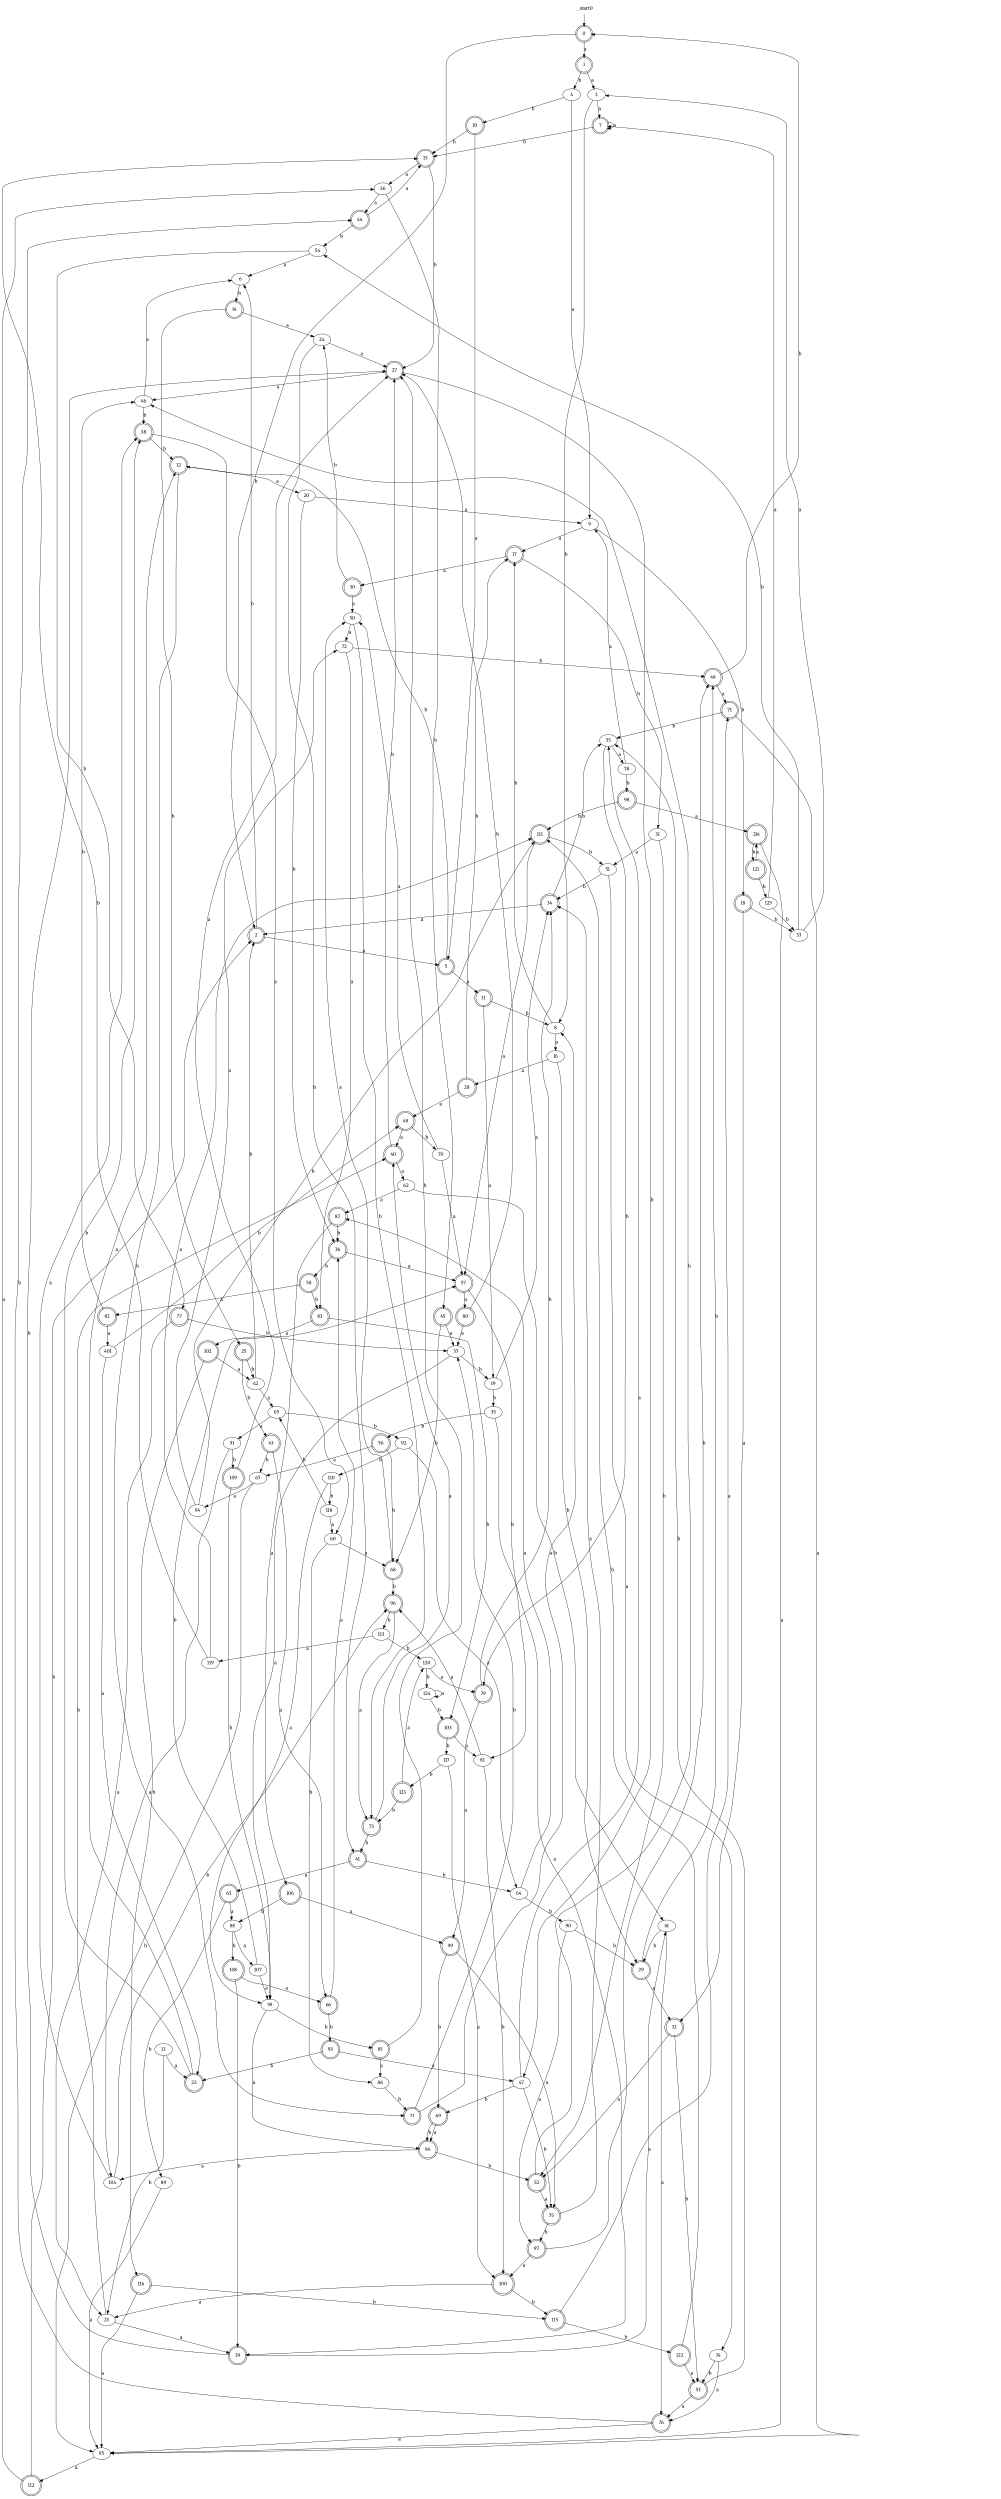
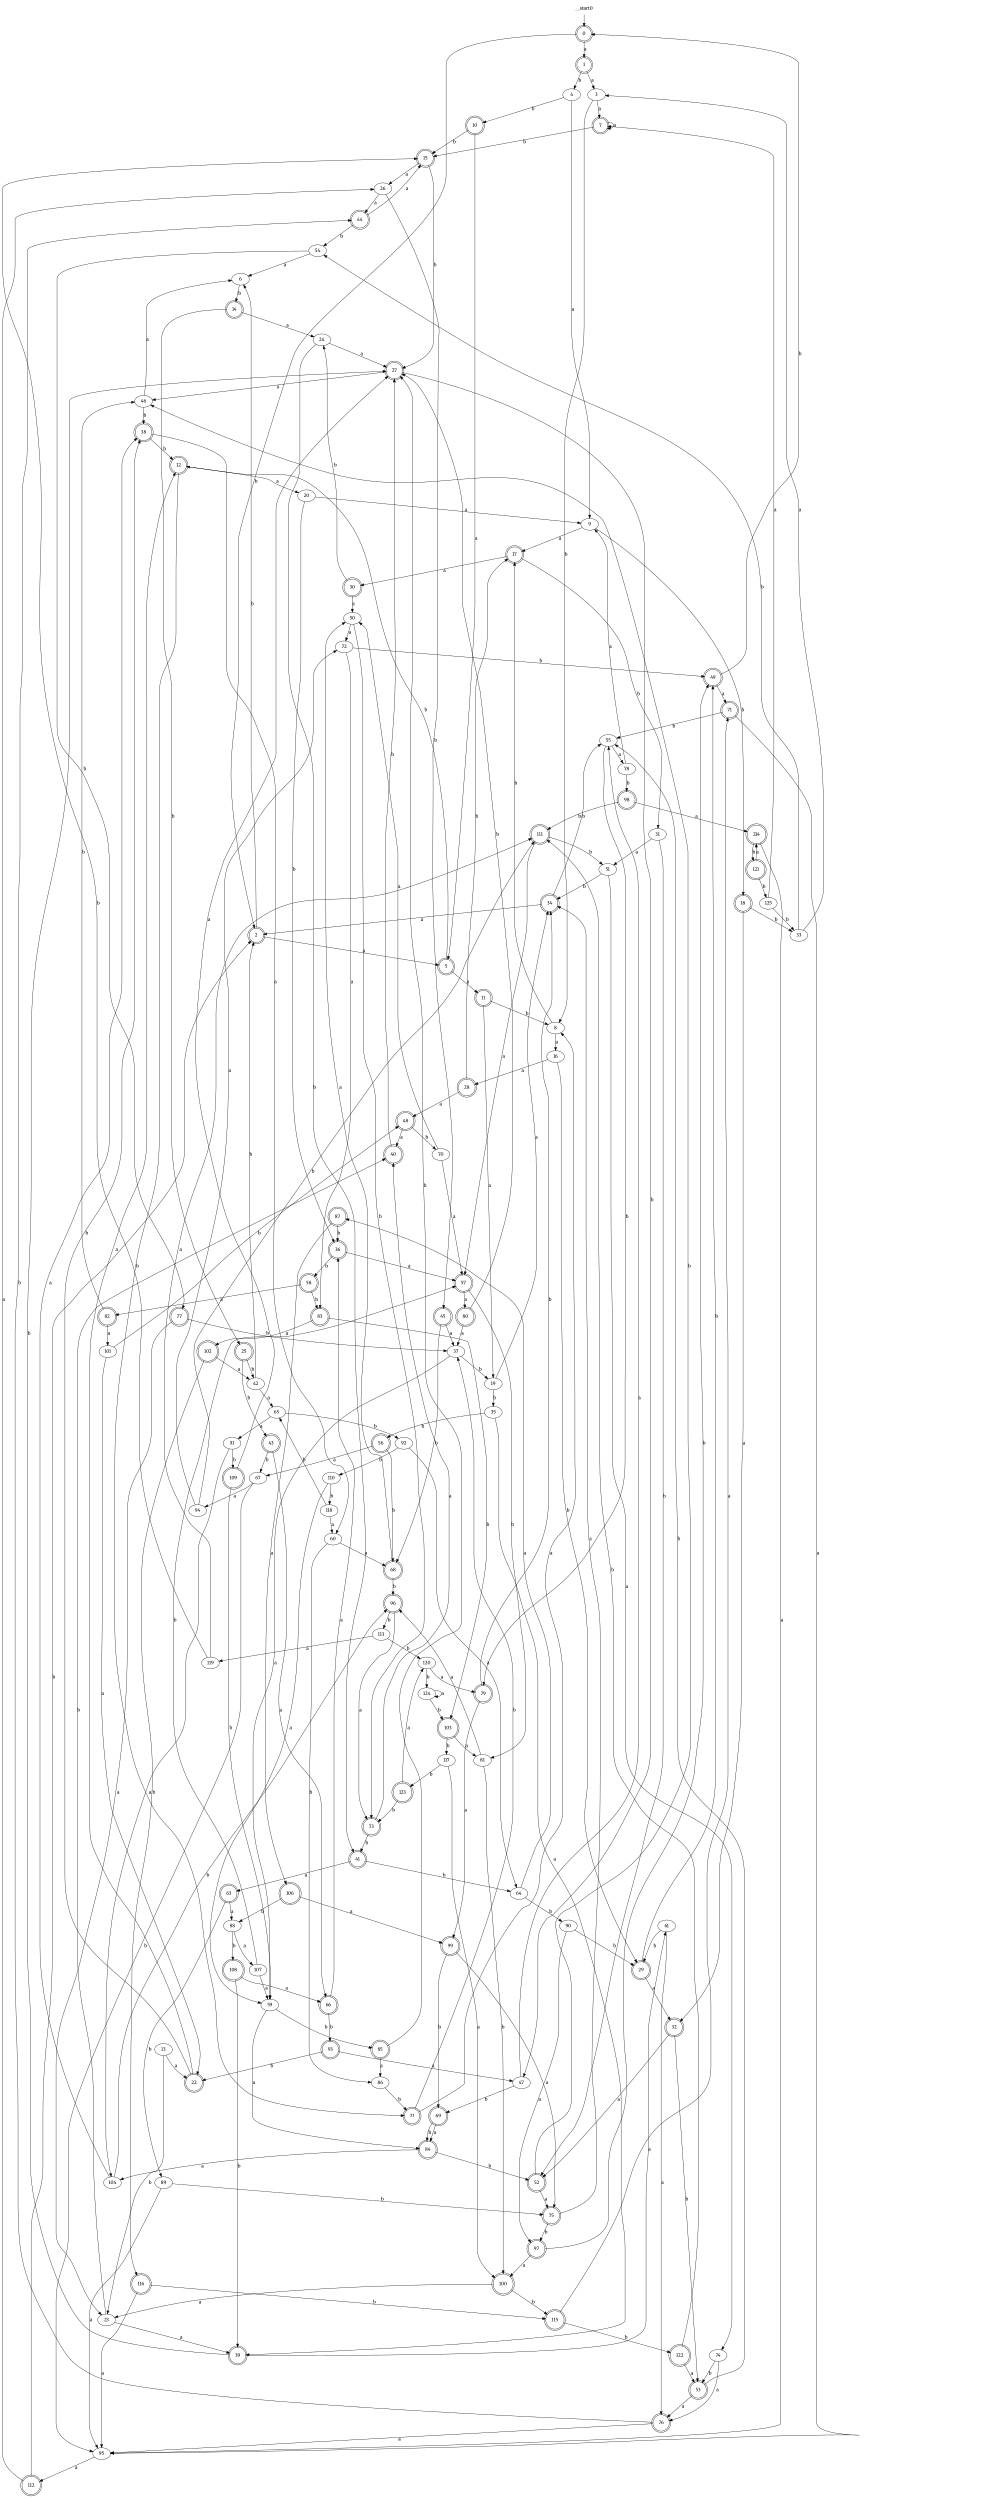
(406, 1186) -> none
(108, 1352) -> (108, 1352)
(541, 2145) -> (356, 2199)
